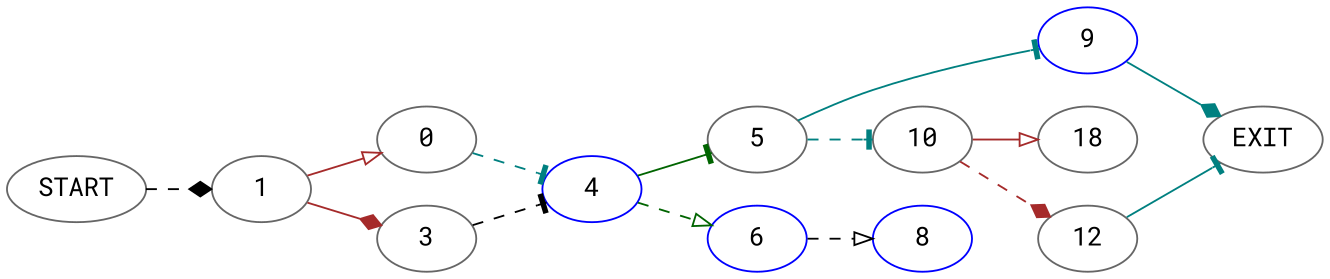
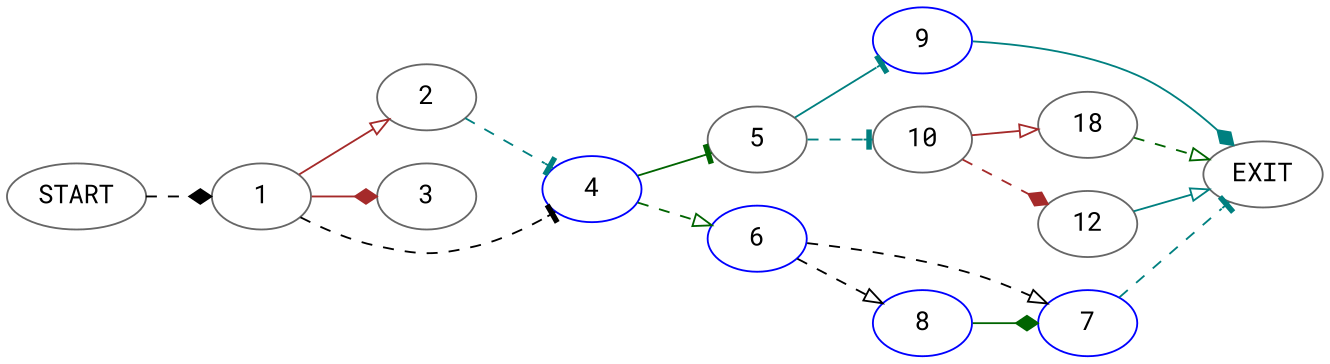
(427, 140) -> (427, 97)
none -> (1162, 146)
(1169, 193) -> (1162, 203)
(505, 215) -> (424, 253)
none -> (1088, 323)
